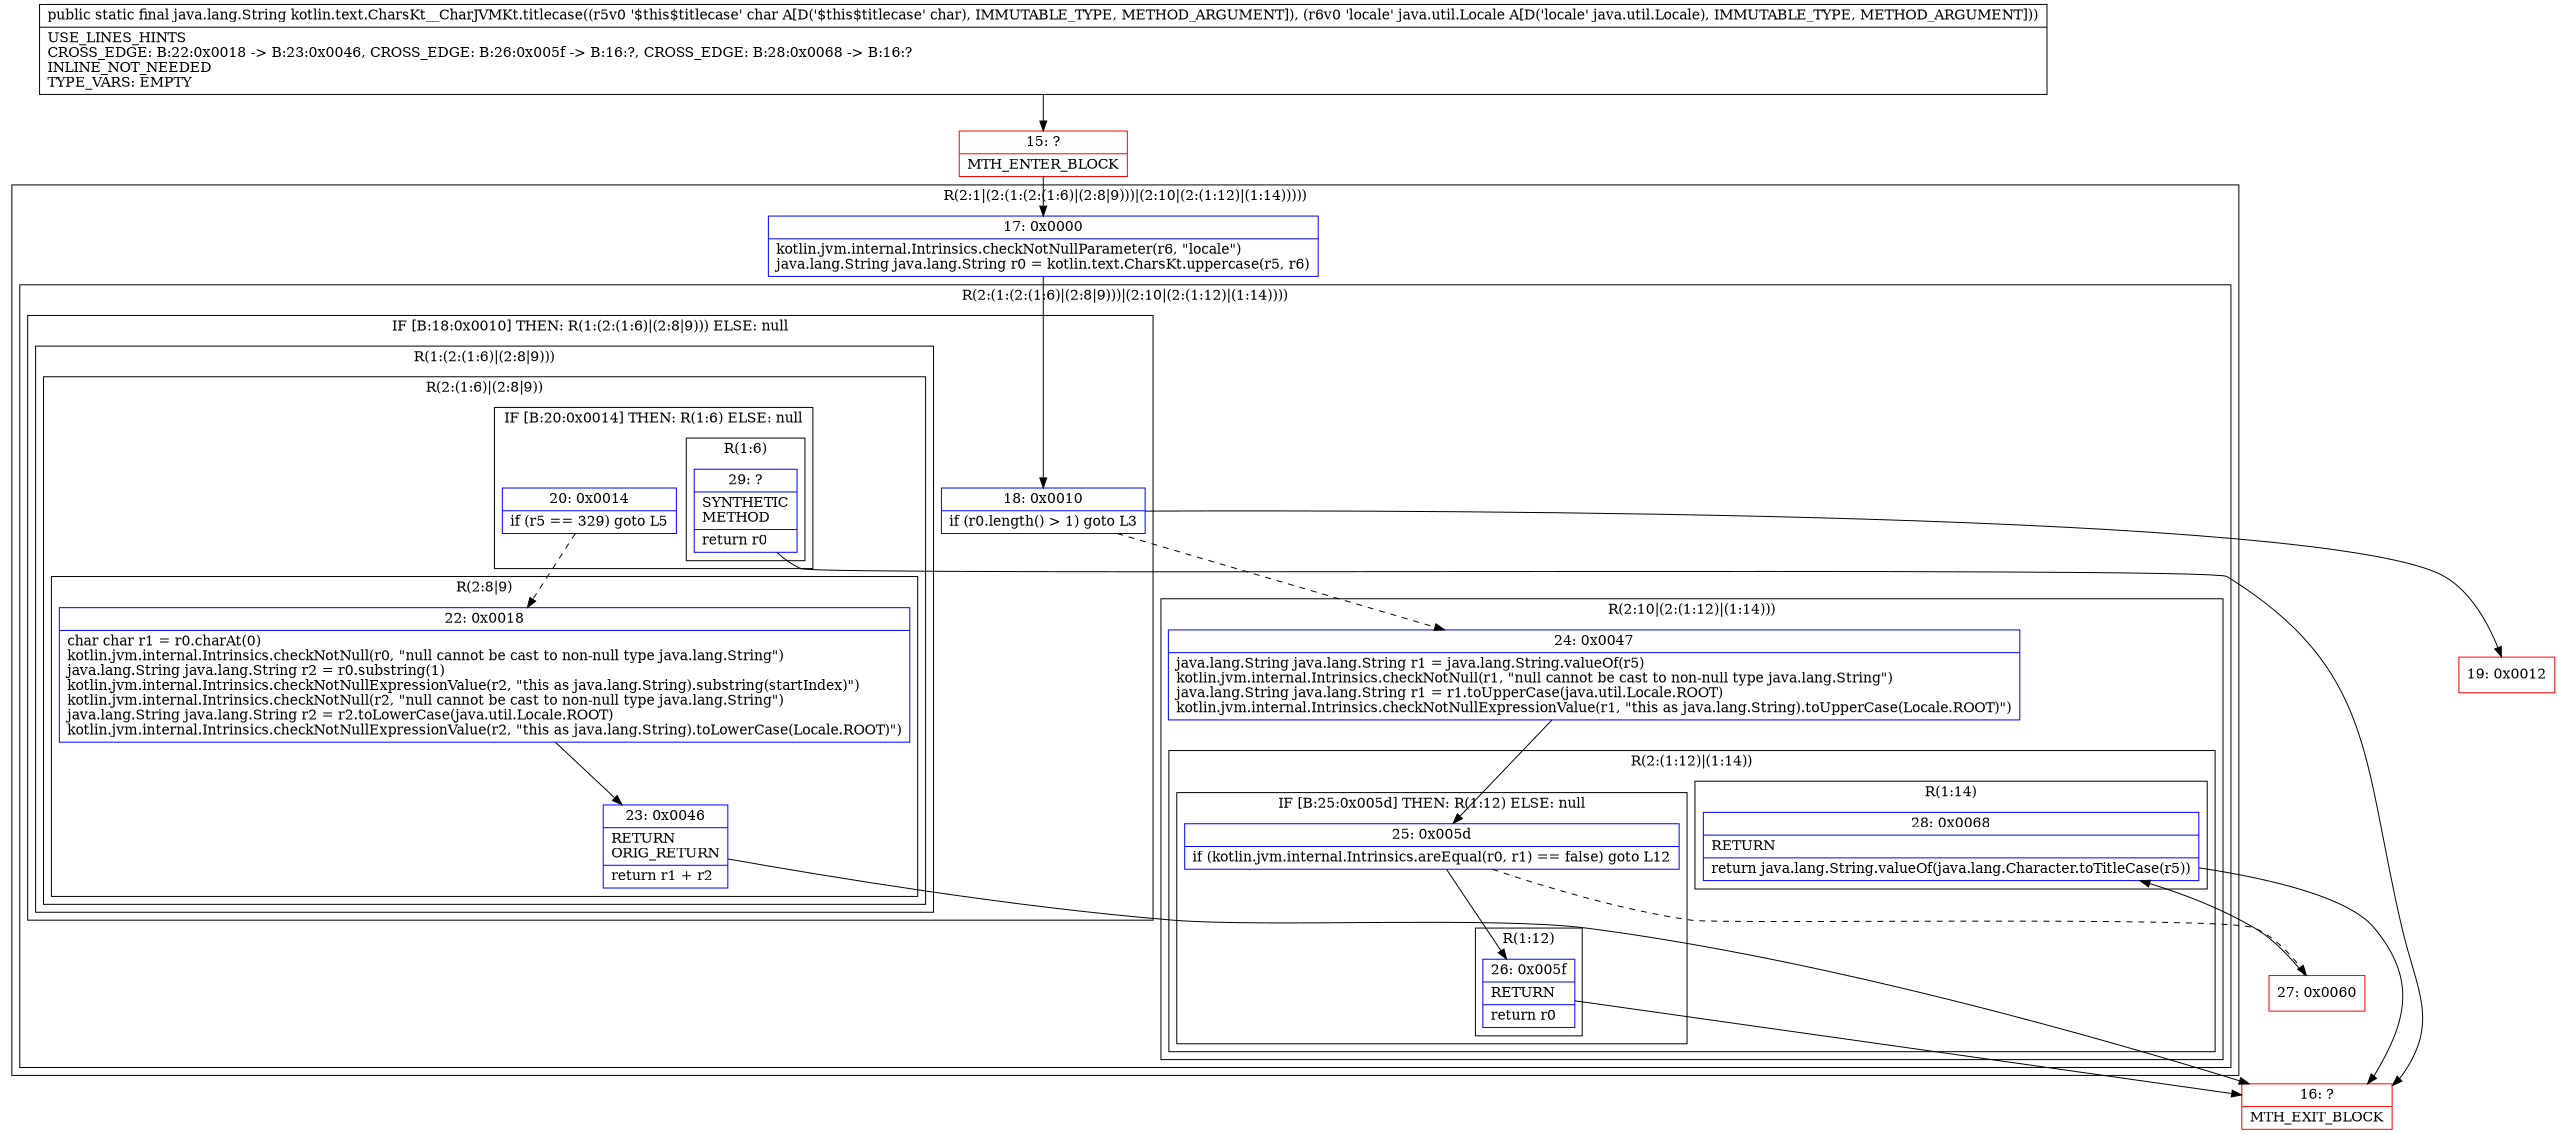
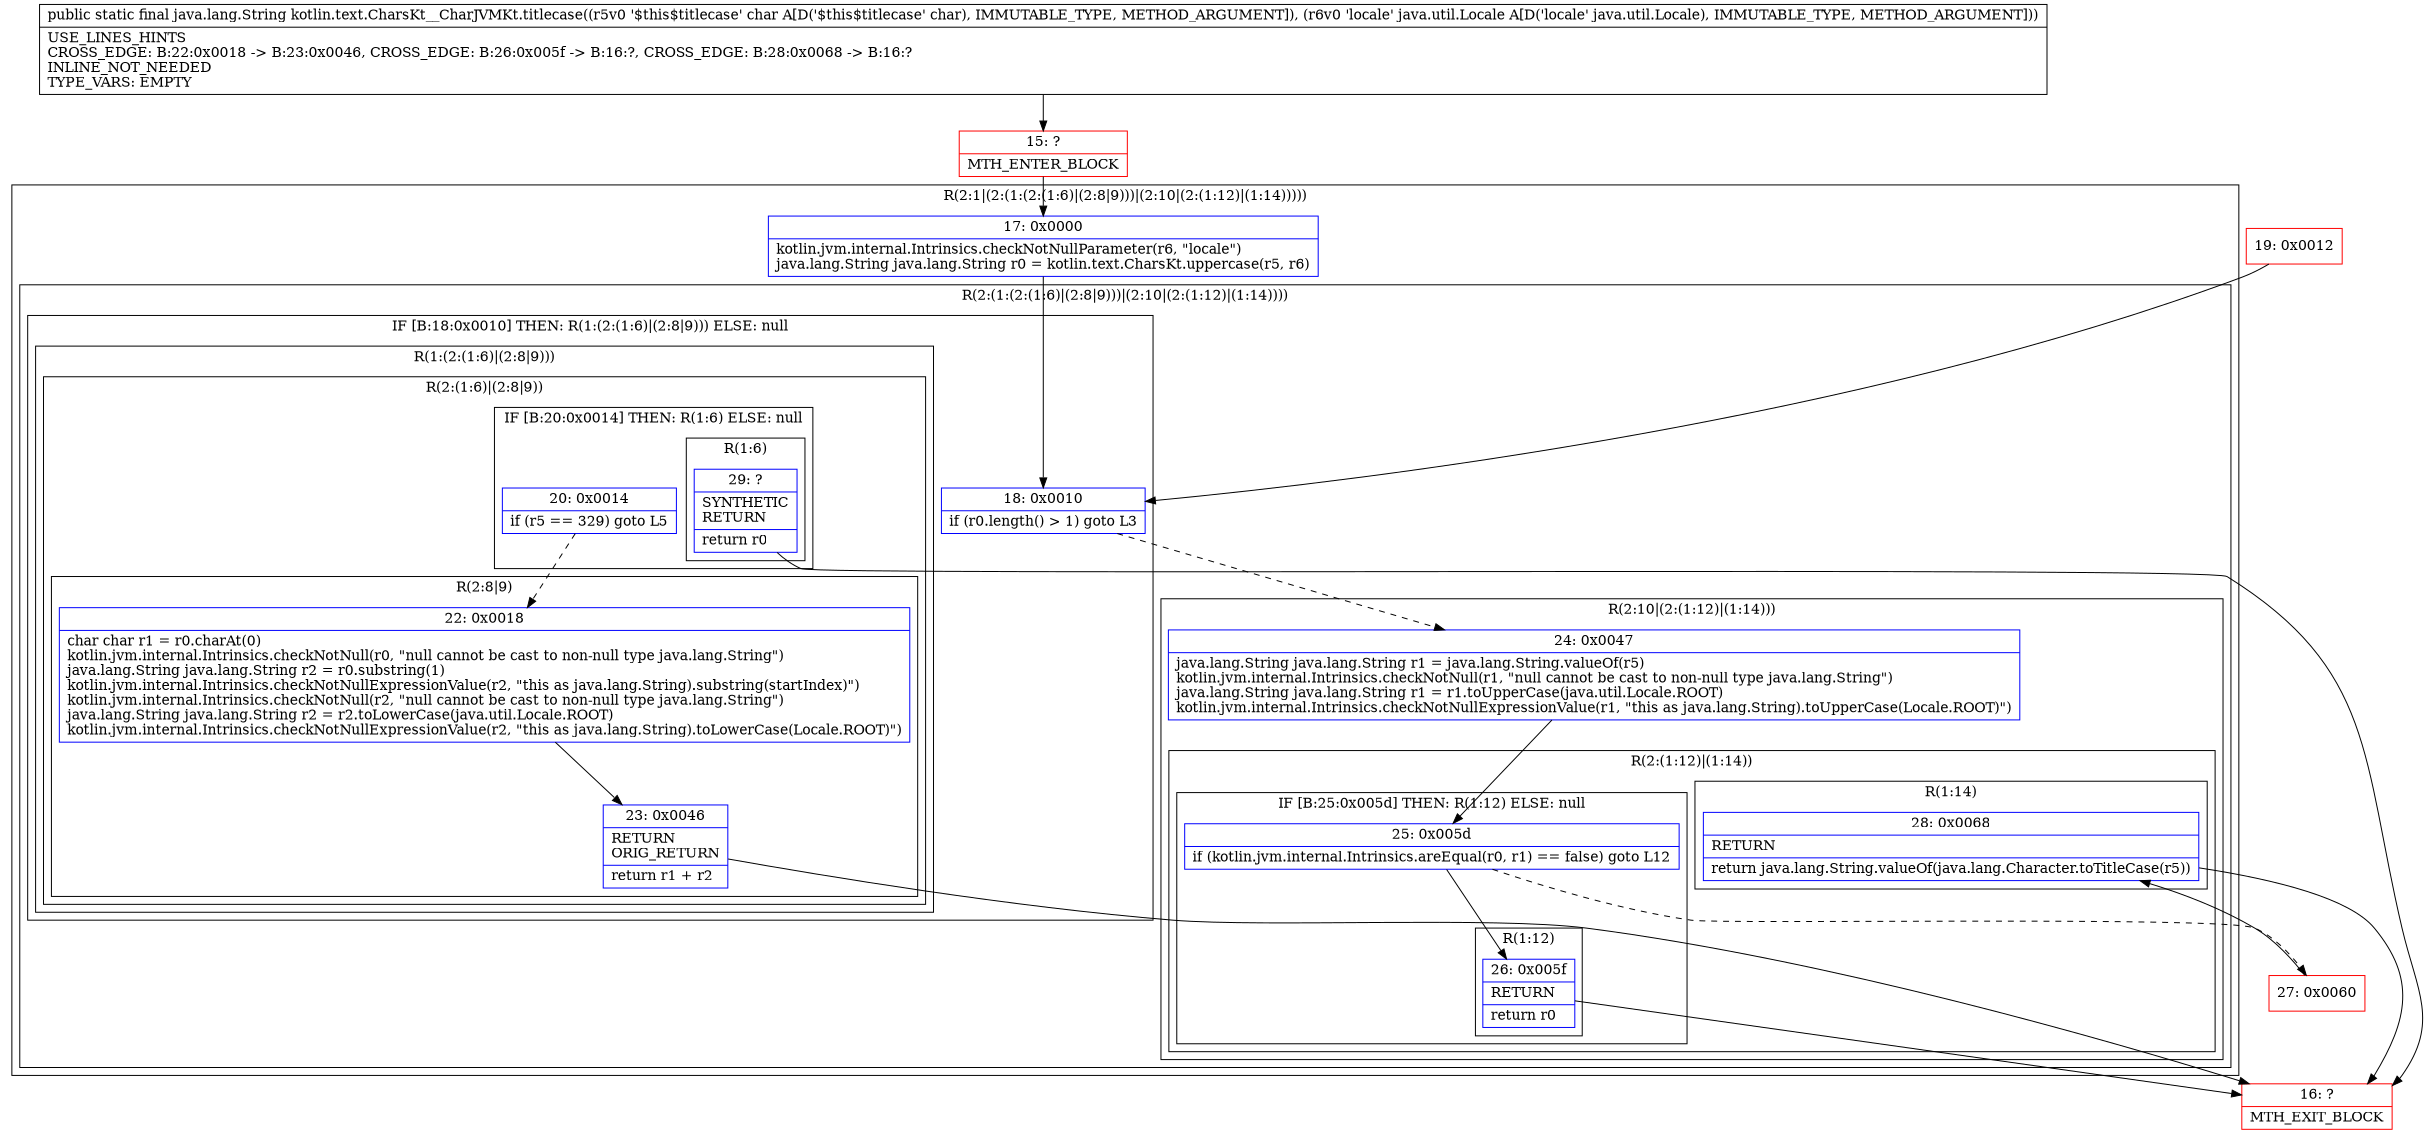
(736, 518) -> (734, 518)
(1842, 519) -> (1720, 418)
